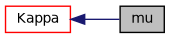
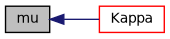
(102, 19) -> (82, 19)
